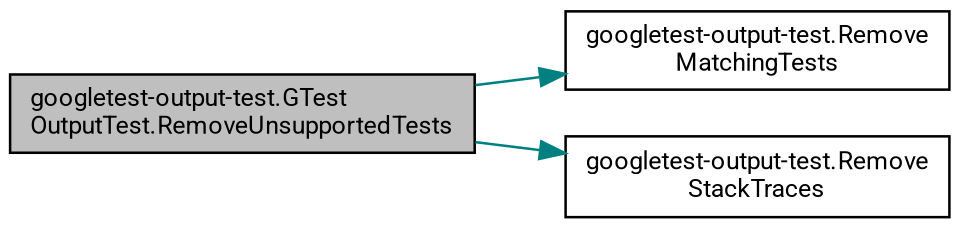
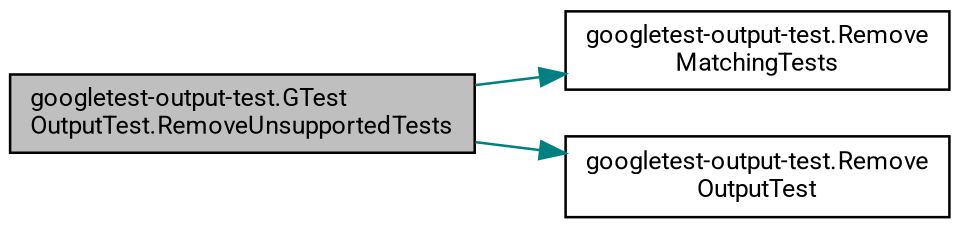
(758, 177) -> (758, 177)
